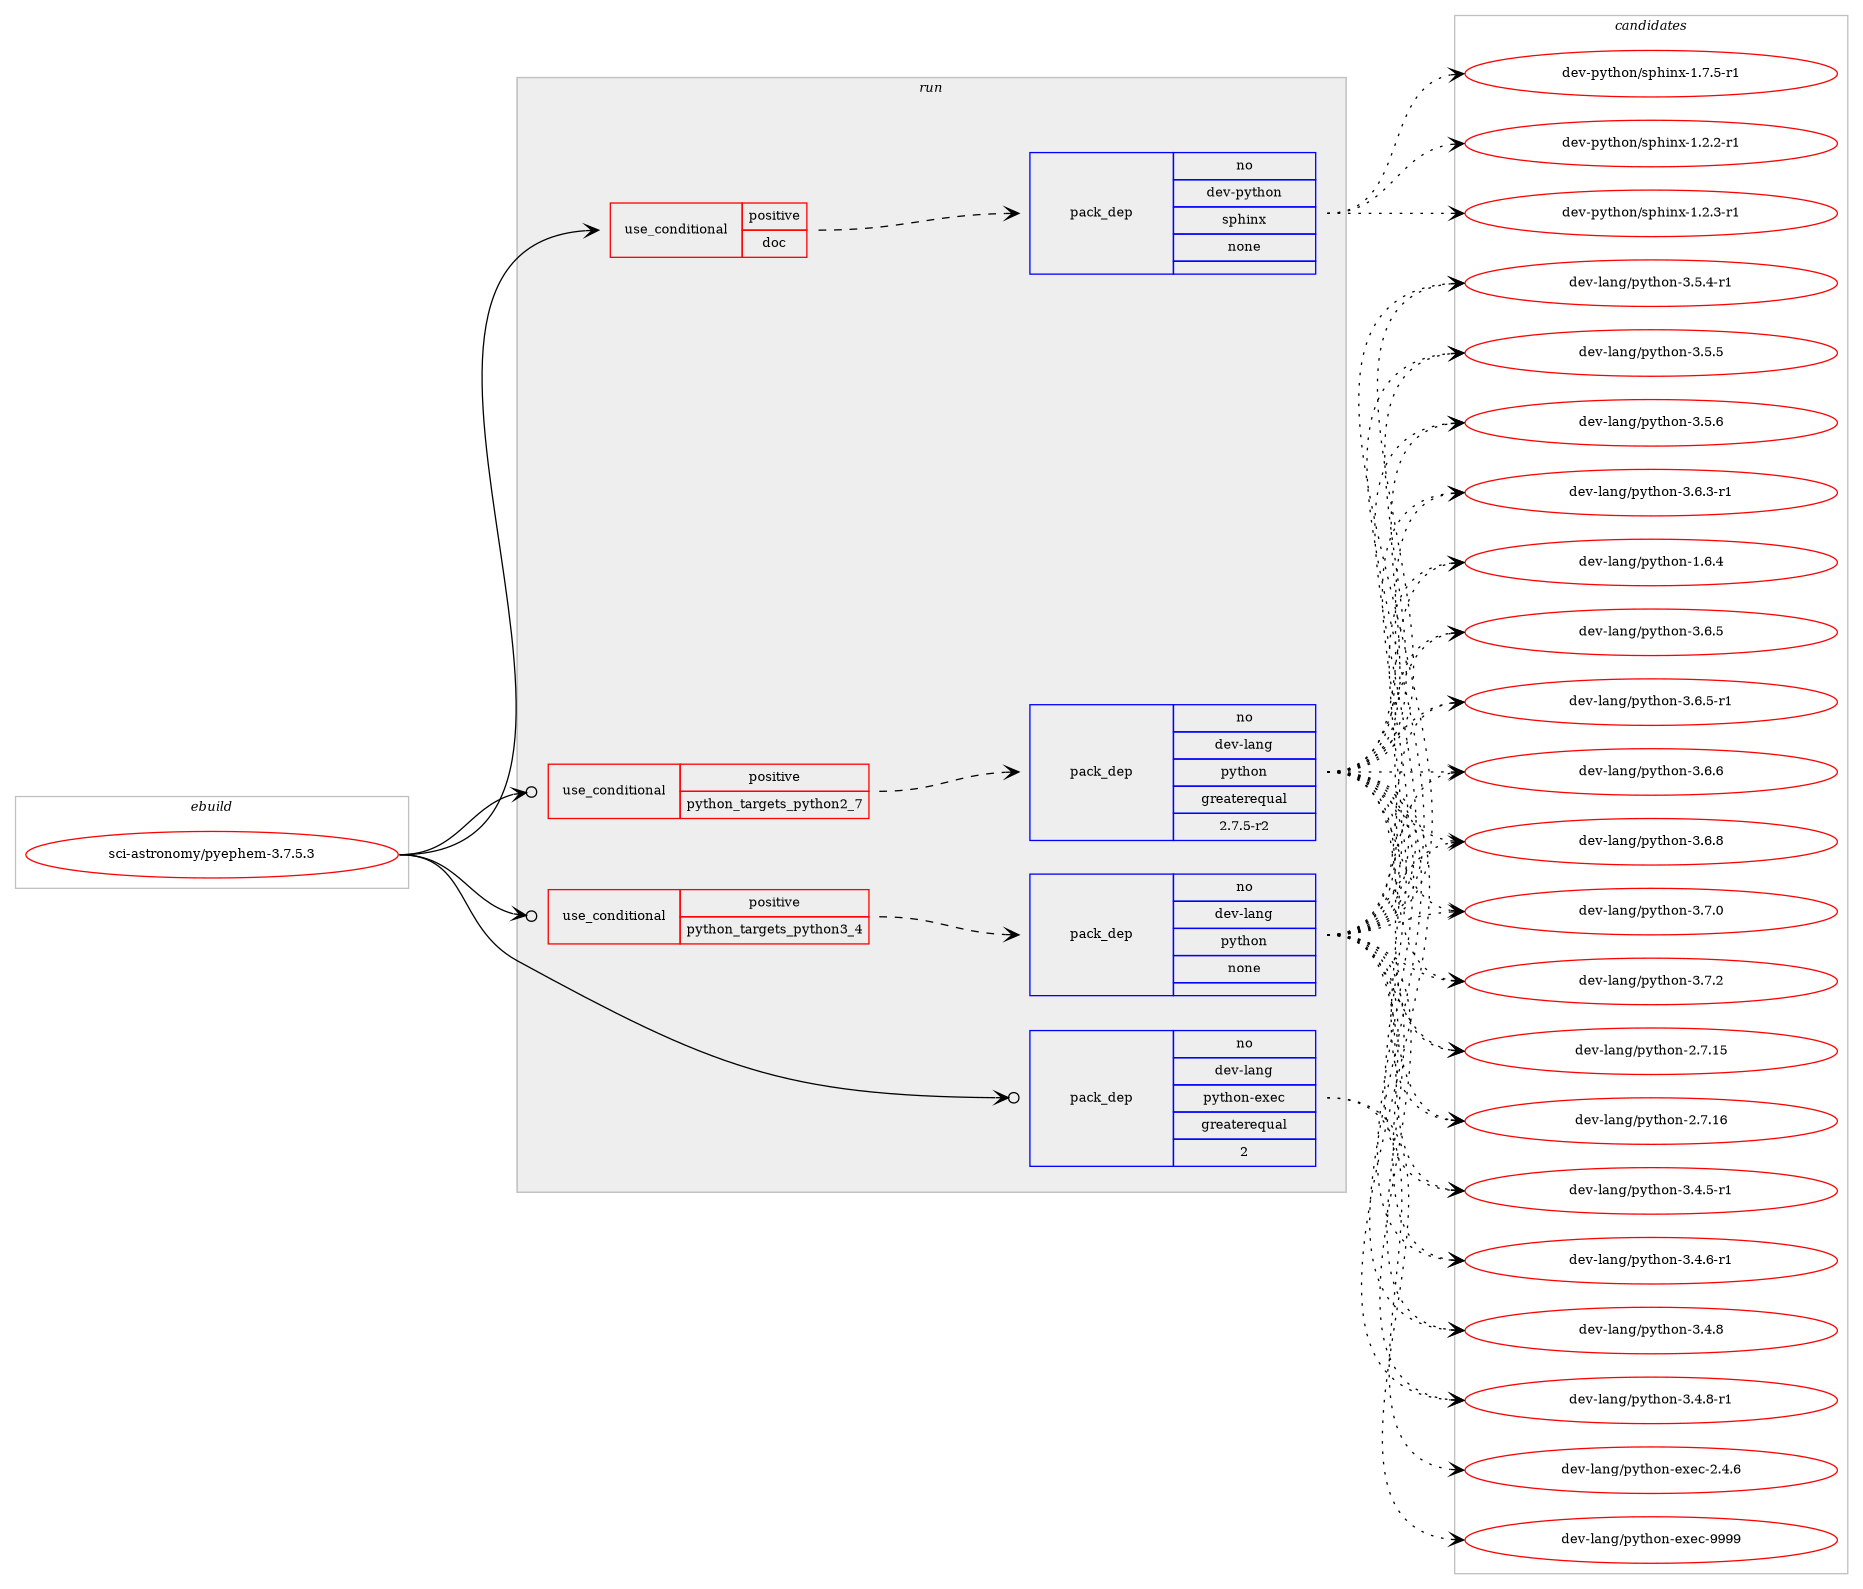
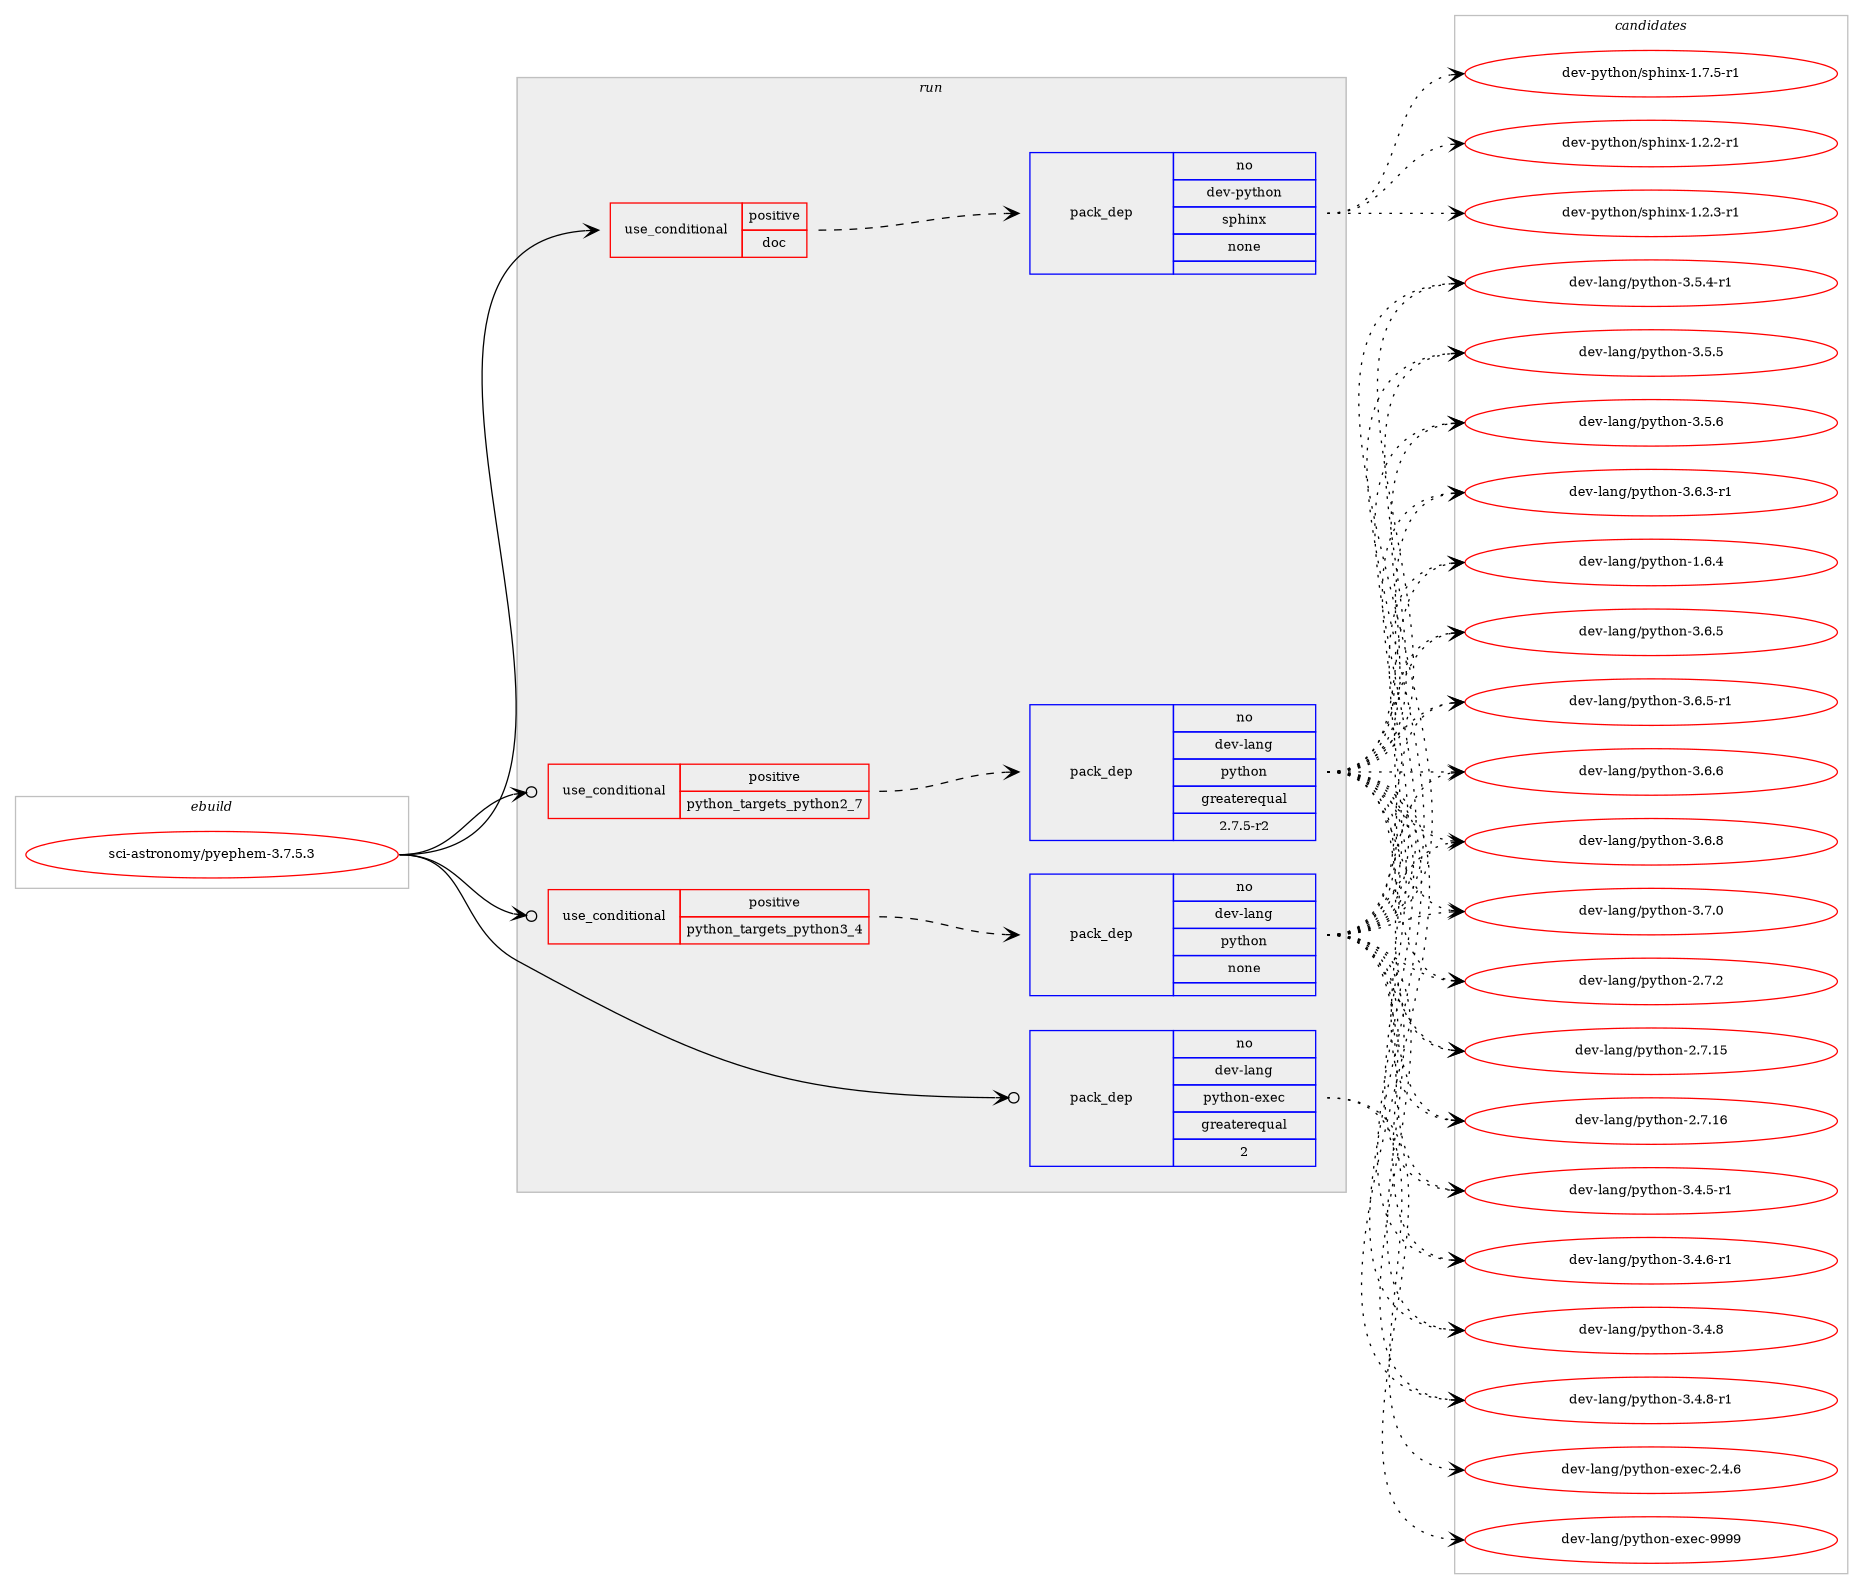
(1651, 981) -> (1651, 981)
